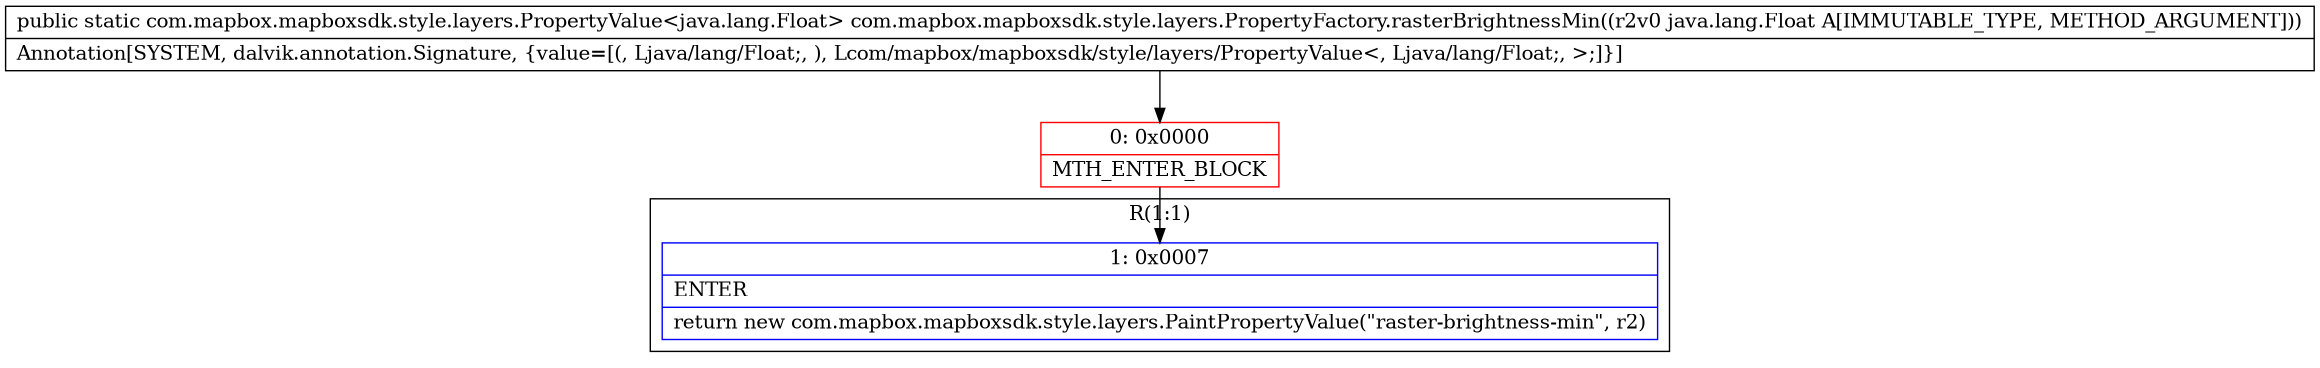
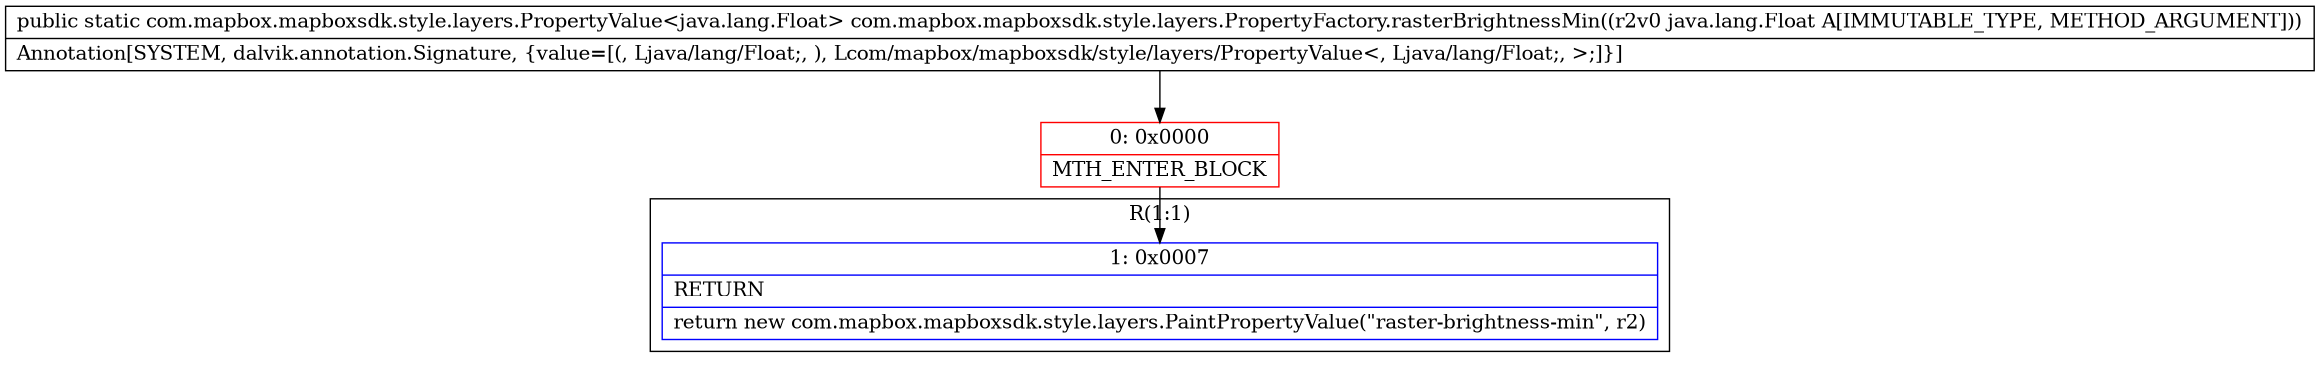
(710, 290) -> (719, 290)
